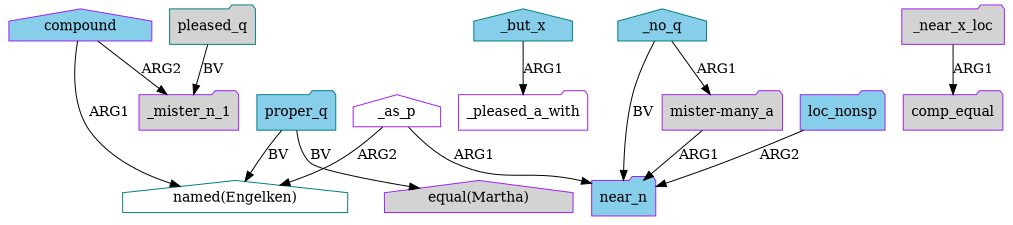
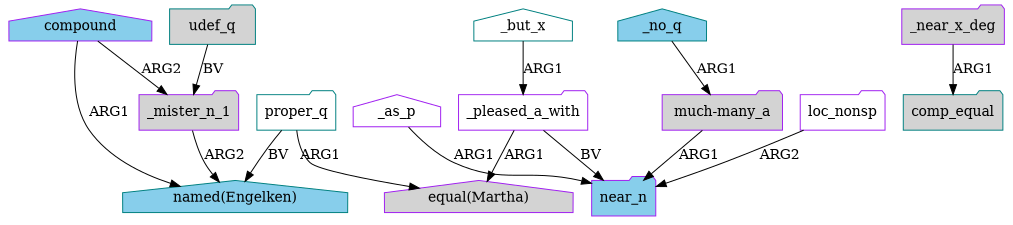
(213, 27) -> (213, 27)
(523, 27) -> (523, 27)
(953, 27) -> (953, 27)
(631, 103) -> (570, 152)
(296, 112) -> (296, 112)
(722, 112) -> (722, 112)
(843, 112) -> (843, 112)
(953, 112) -> (953, 112)
none -> (503, 151)
(320, 155) -> (320, 155)
(339, 160) -> (200, 154)
(235, 198) -> (235, 198)
